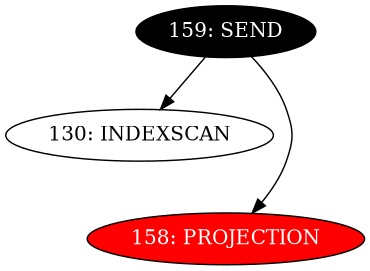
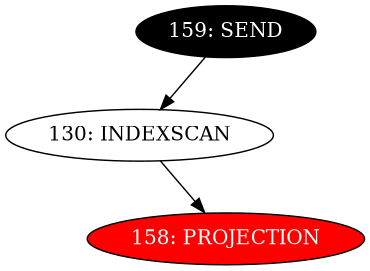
(291, 128) -> (178, 181)
